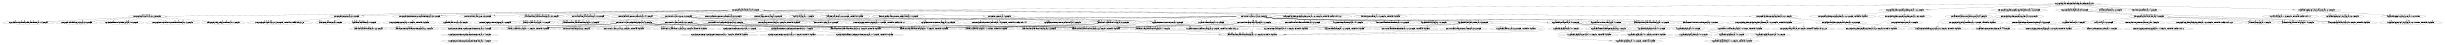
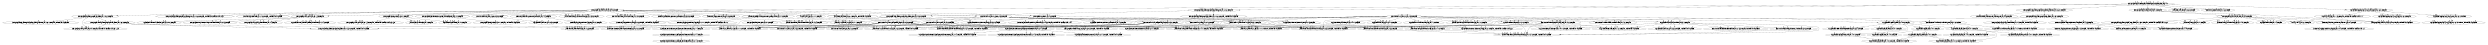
(77, 23) -> none
(1392, 23) -> none
